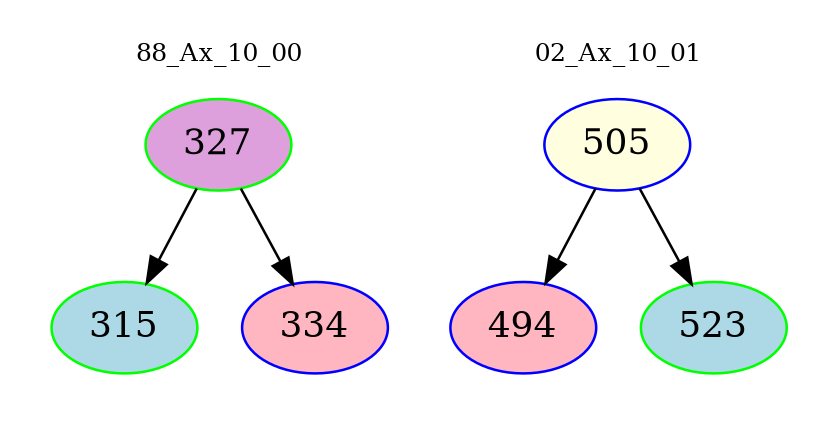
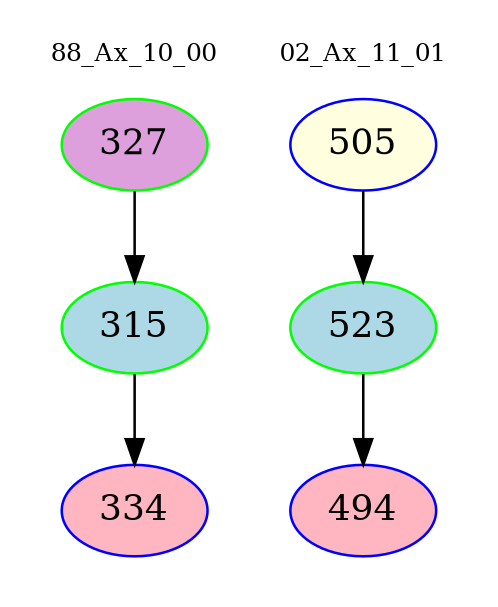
(619, 55) -> (363, 55)
(577, 224) -> (363, 407)
(261, 225) -> (135, 407)
